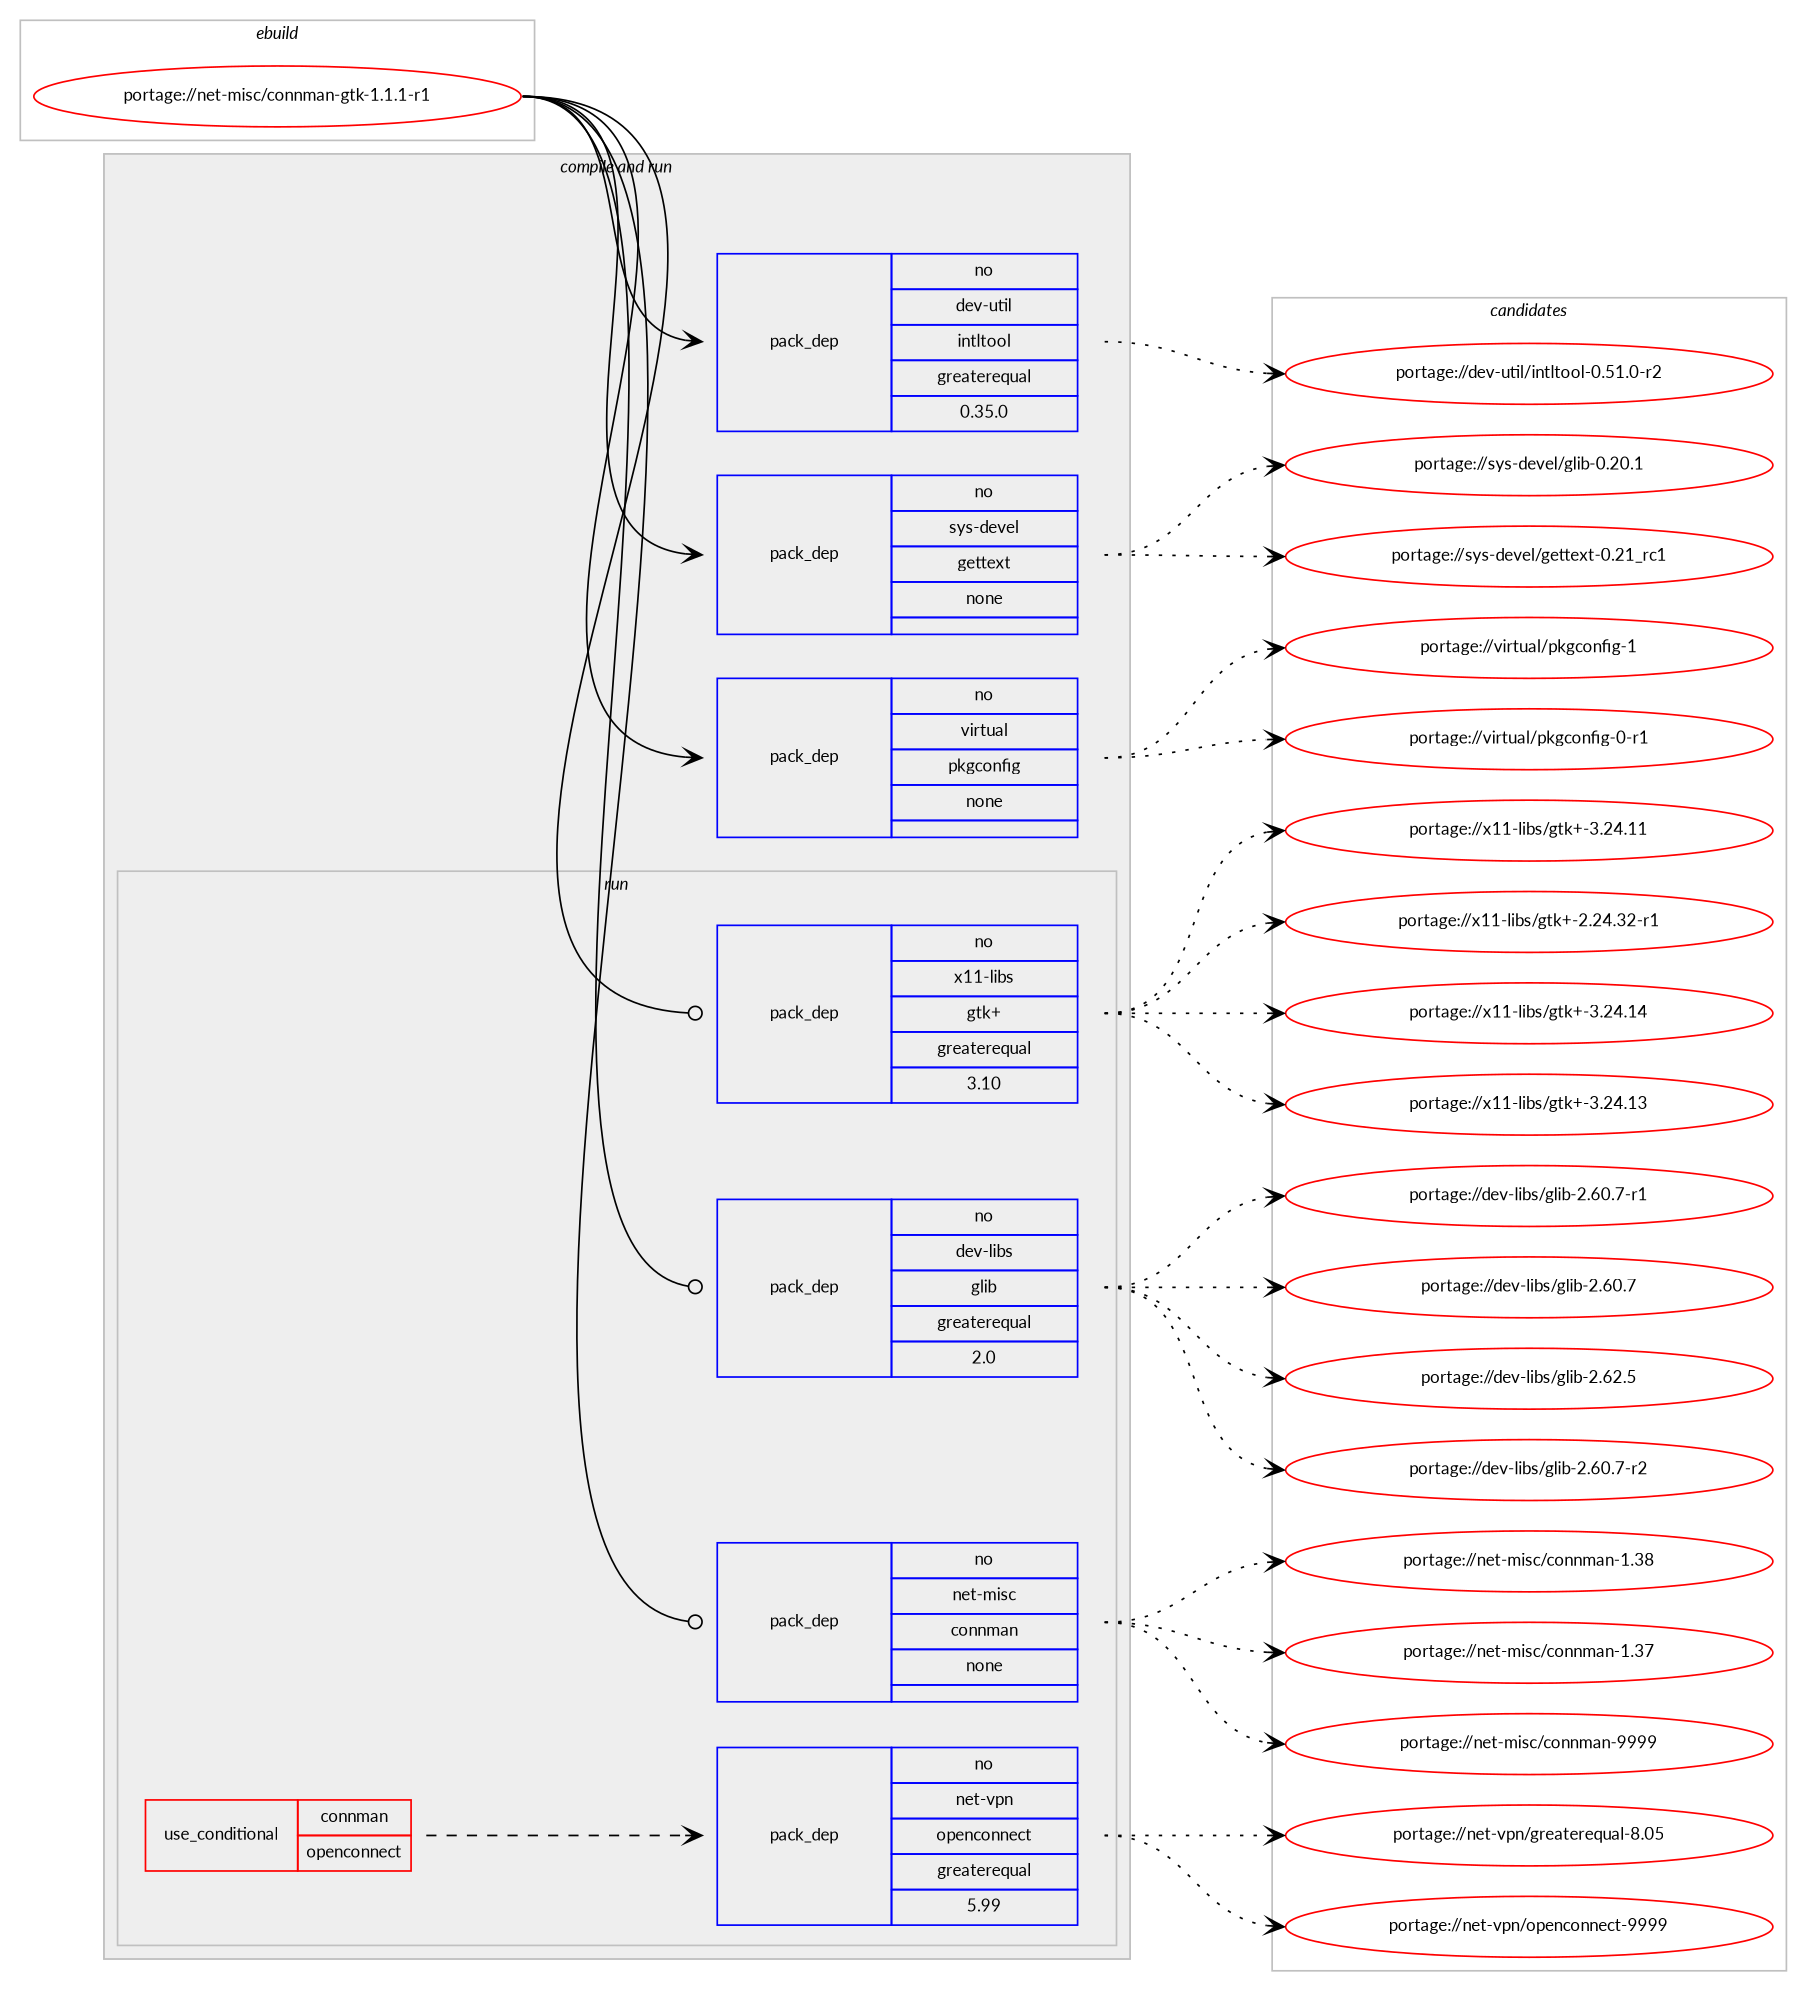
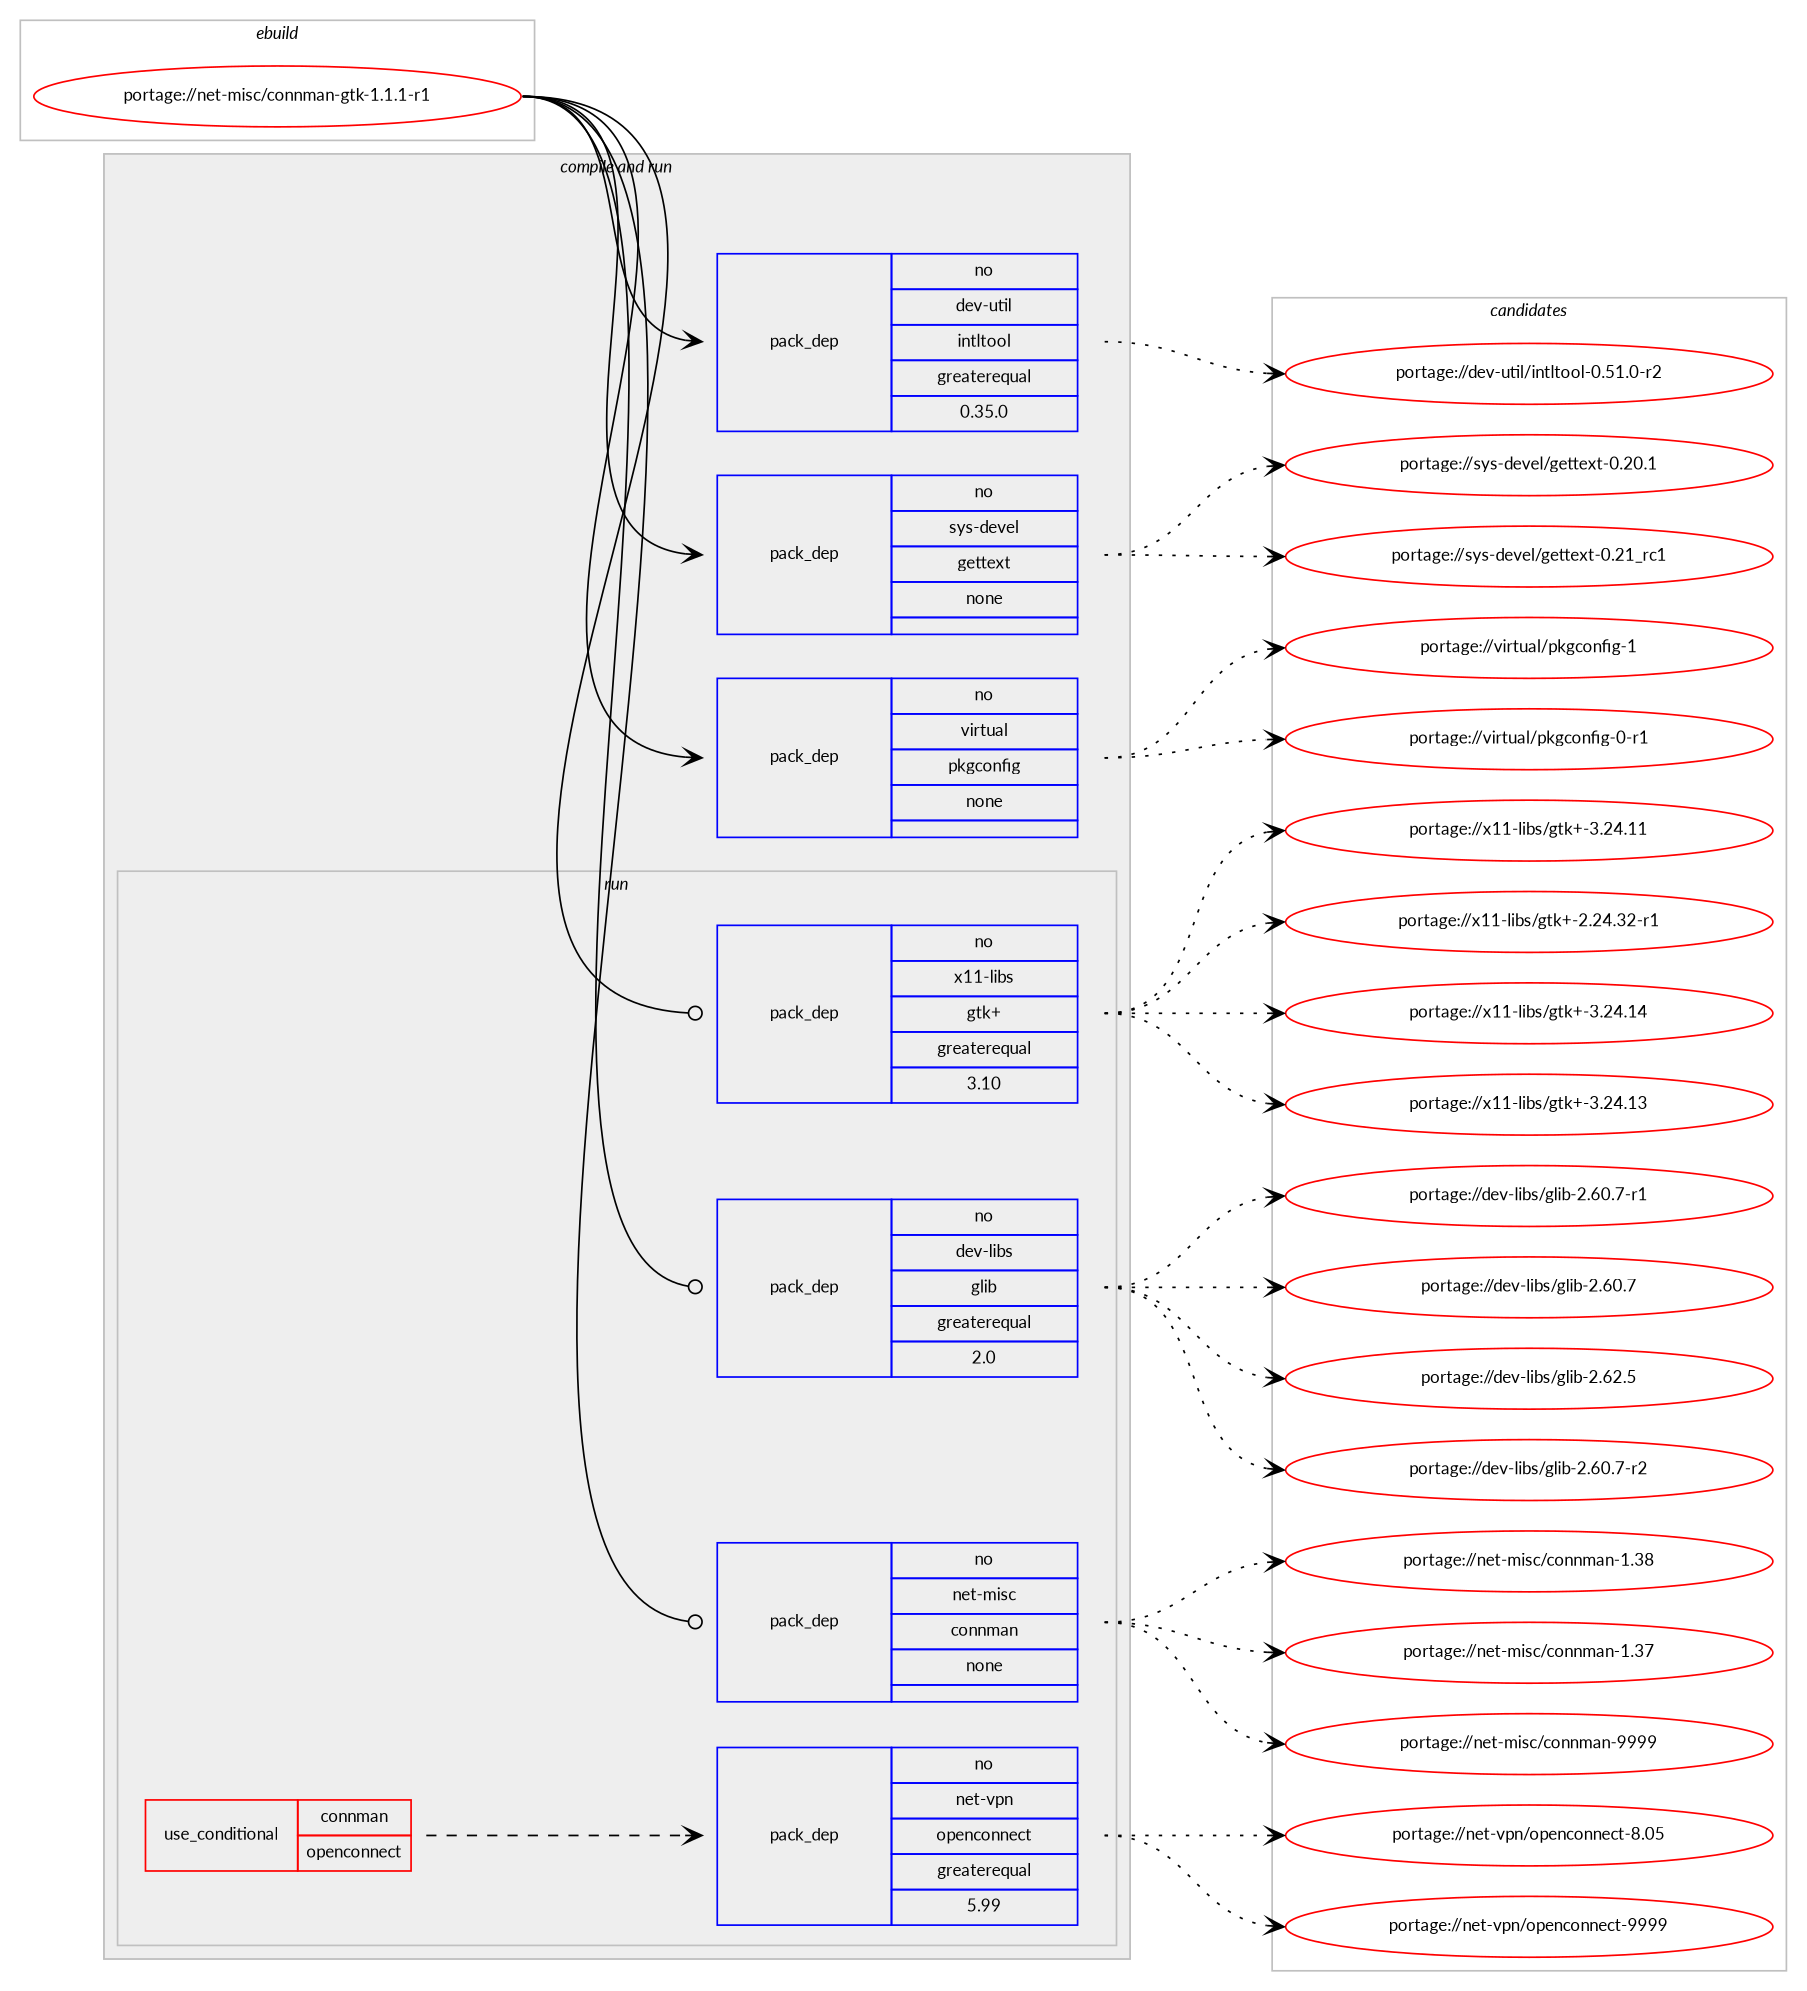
(1529, 465) -> (1529, 465)
(1529, 1835) -> (1529, 1835)
